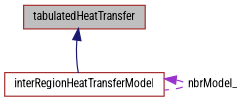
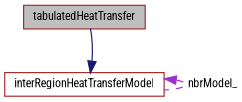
(77, 57) -> (92, 45)
